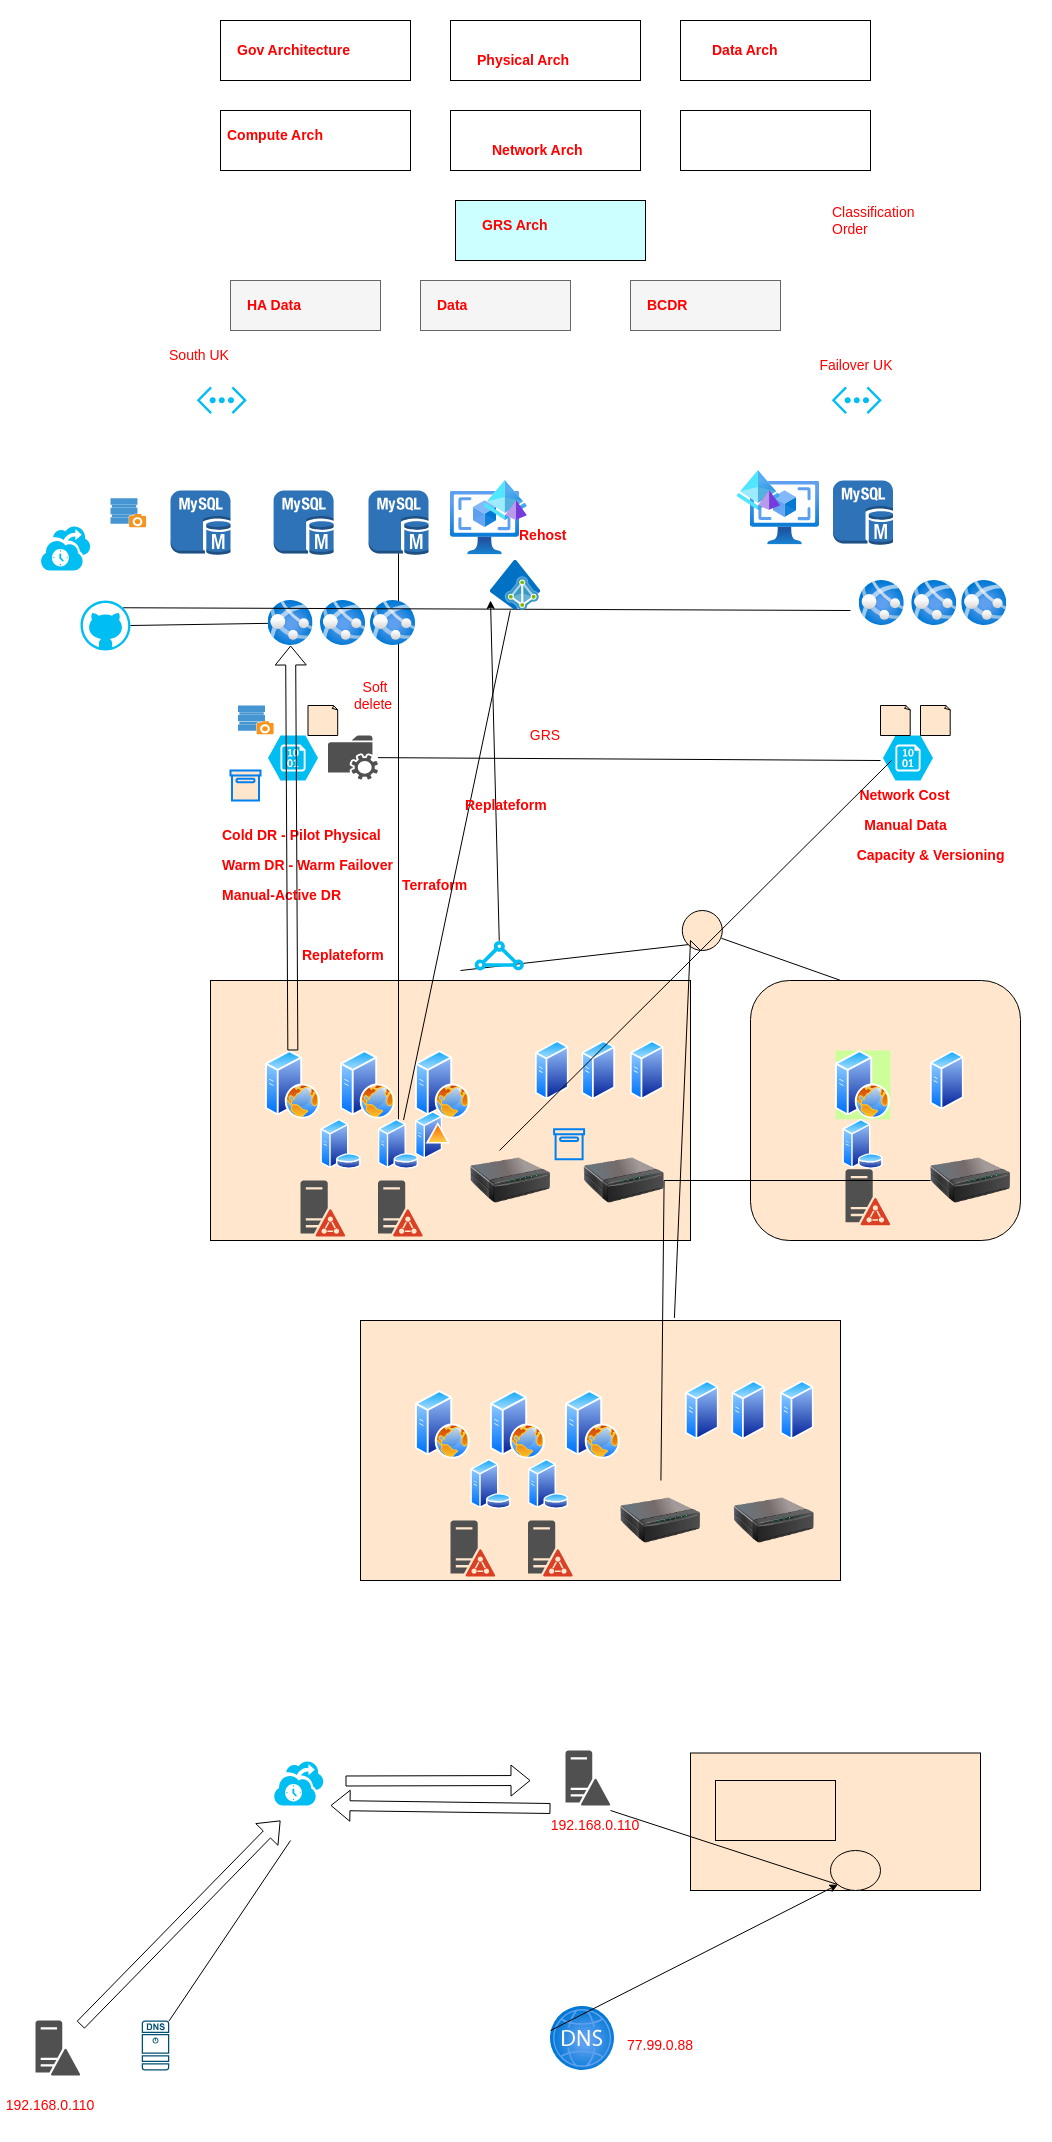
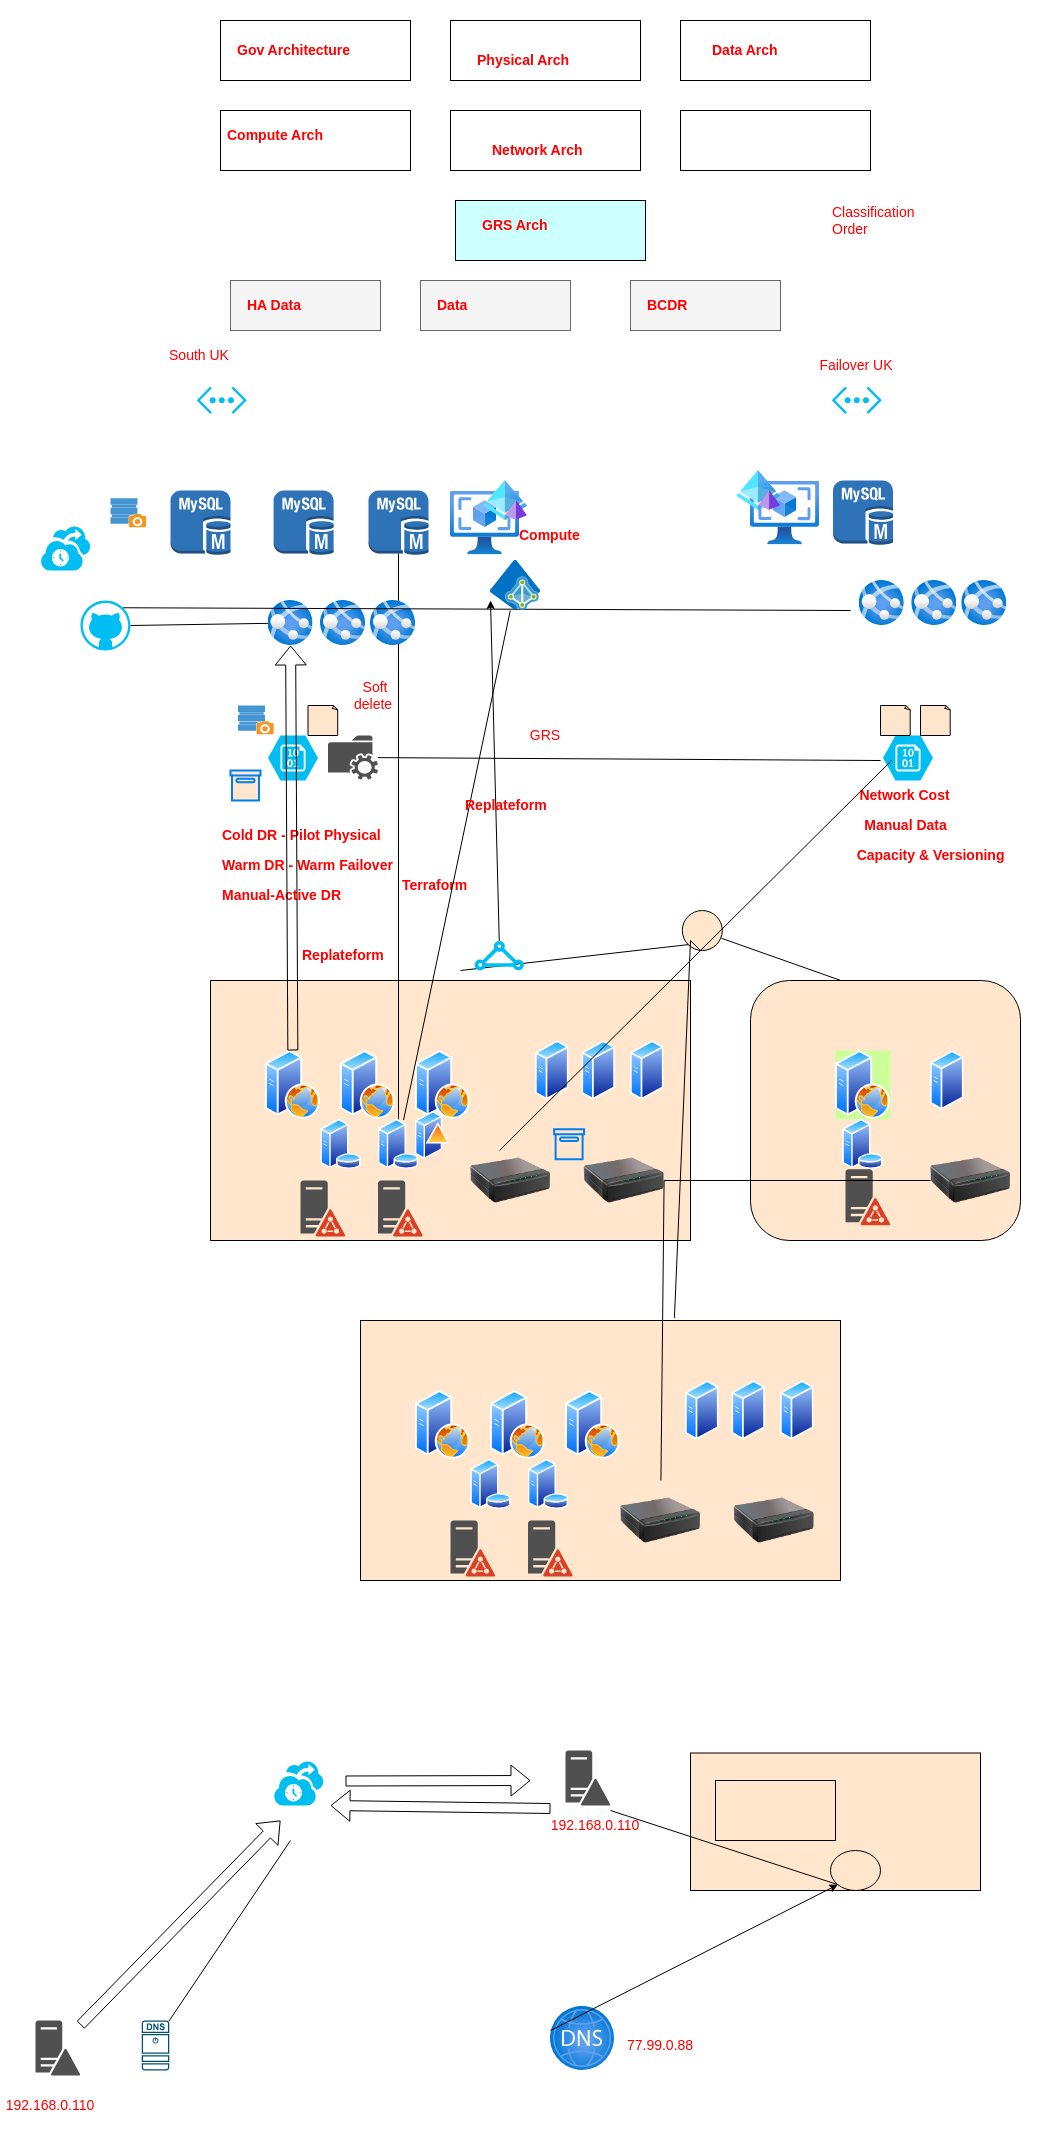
(543, 536) -> (547, 536)
